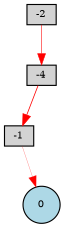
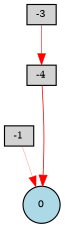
(42, 15) -> (42, 15)
(32, 100) -> (44, 130)
